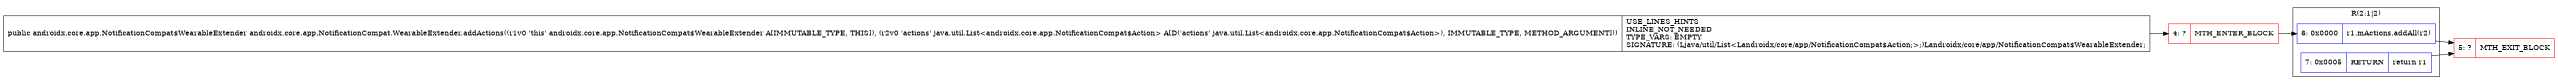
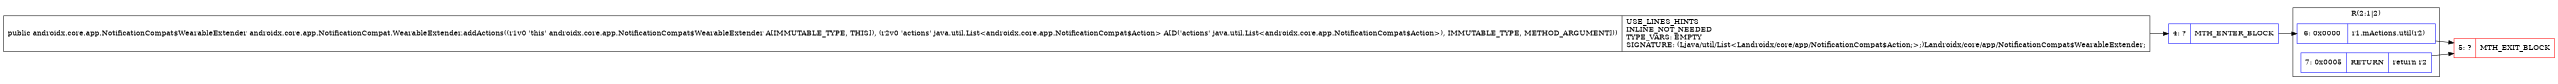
(2389, 33) -> (2389, 33)
(2223, 34) -> (2223, 34)
(2410, 62) -> (2410, 62)
